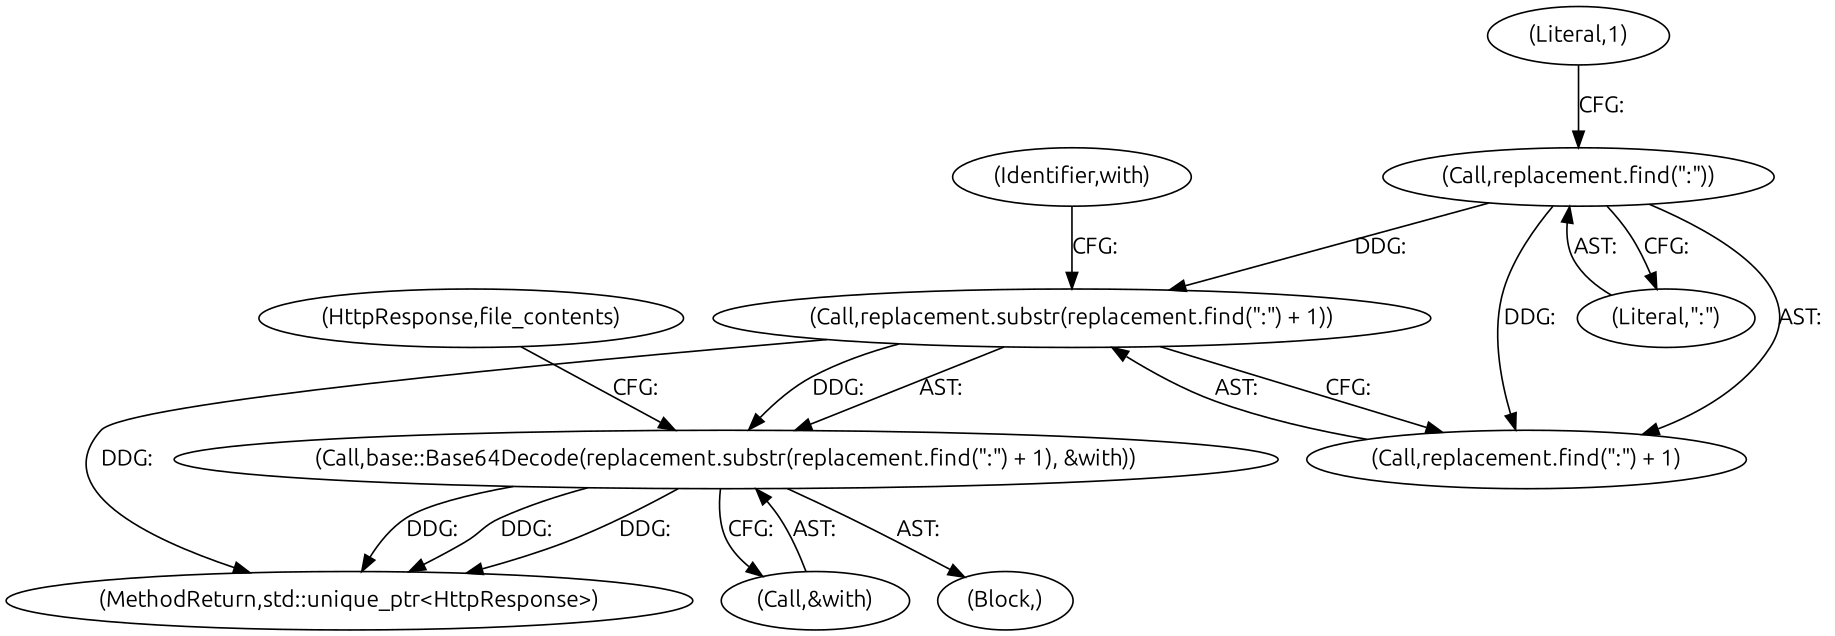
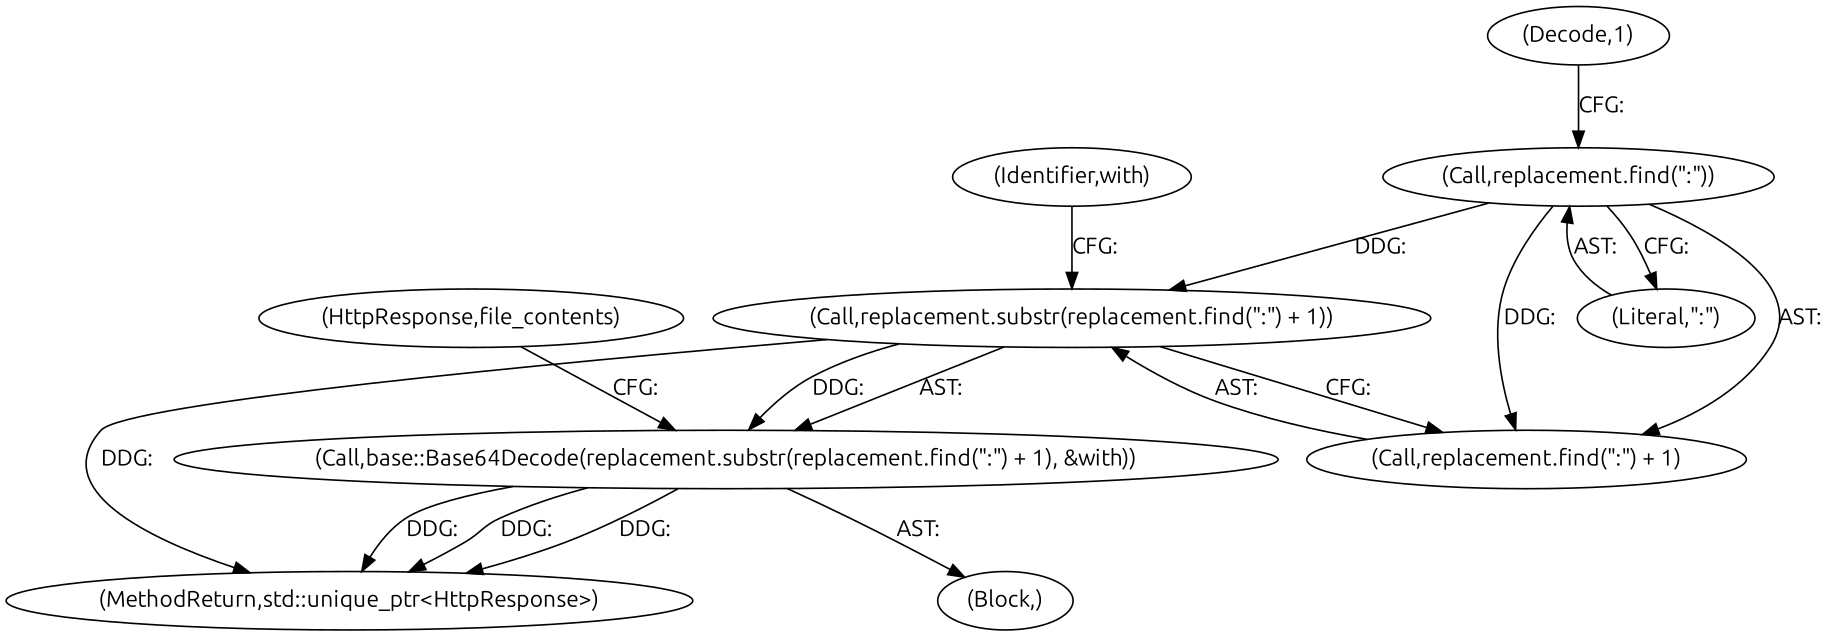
(1579, 36) -> (1579, 36)
(815, 601) -> none
